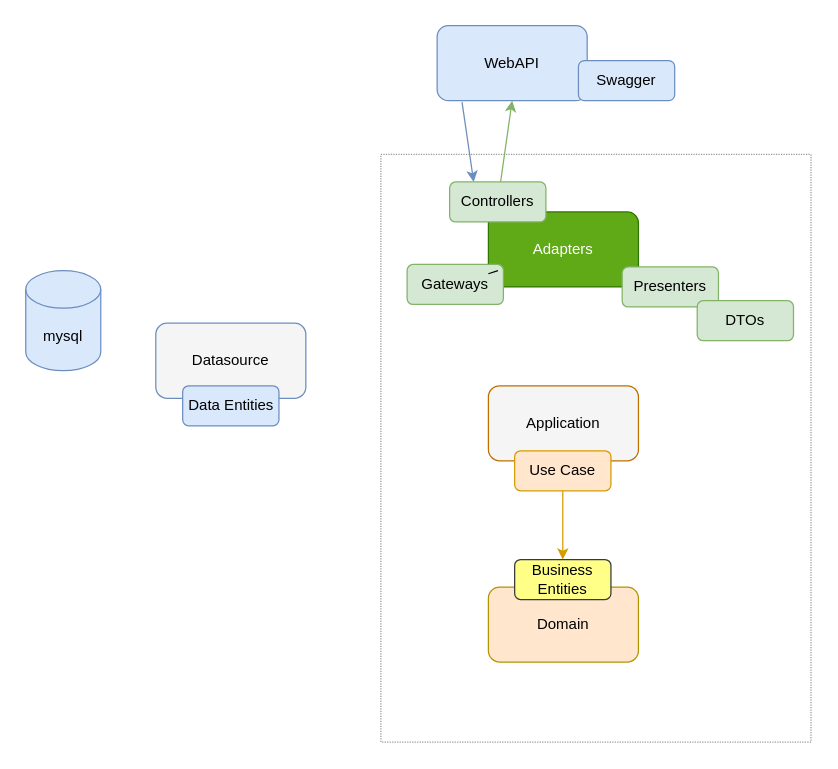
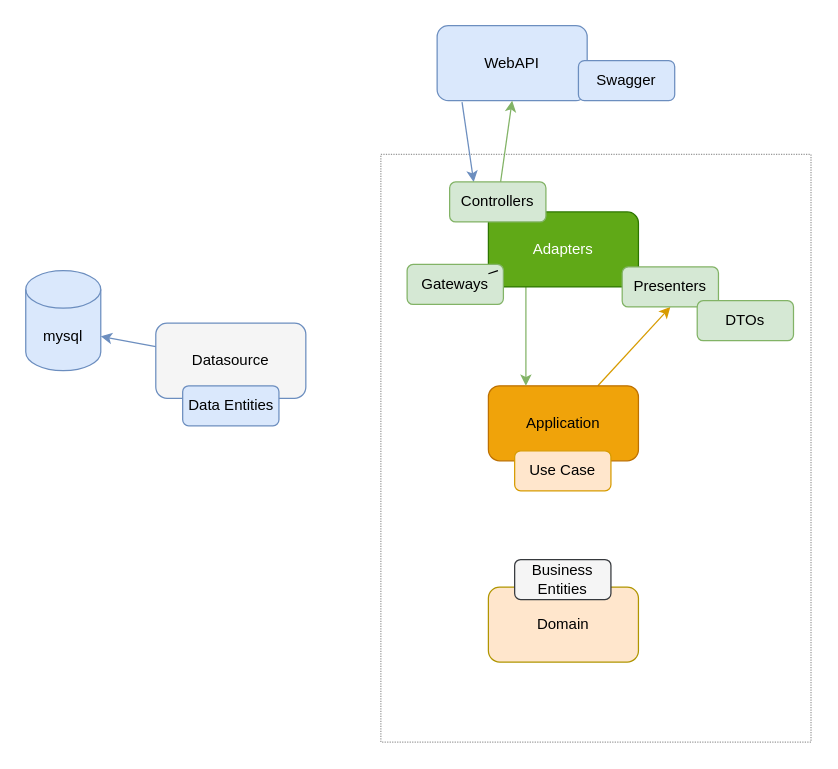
none -> (526, 332)
none -> (133, 342)
none -> (631, 350)
(563, 423) -> (563, 423)
(563, 521) -> none
(563, 579) -> (563, 579)
